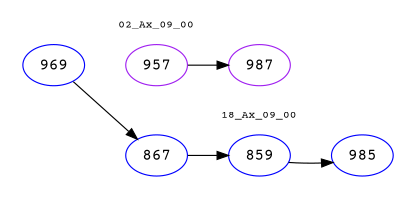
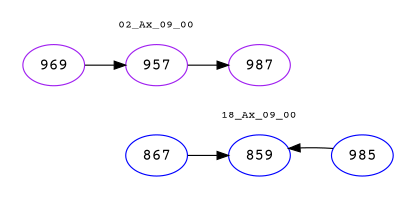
(54, 65) -> (54, 65)
(101, 107) -> (100, 65)
(305, 163) -> (317, 148)
